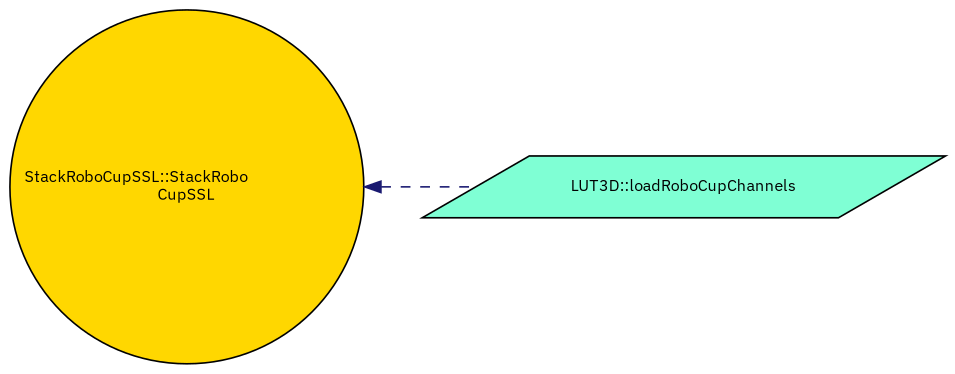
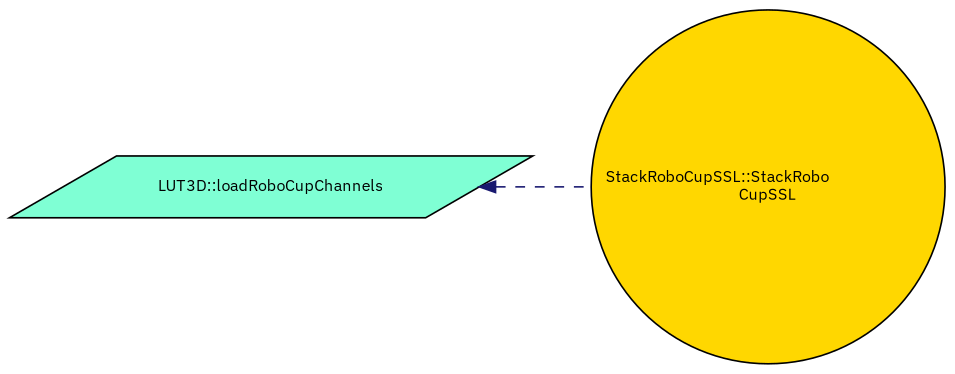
(428, 187) -> (543, 187)
